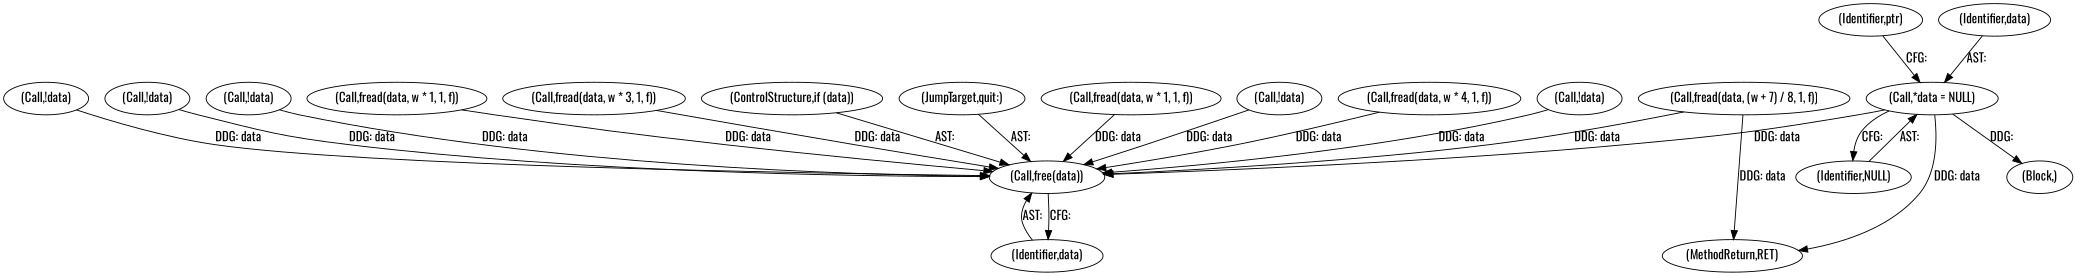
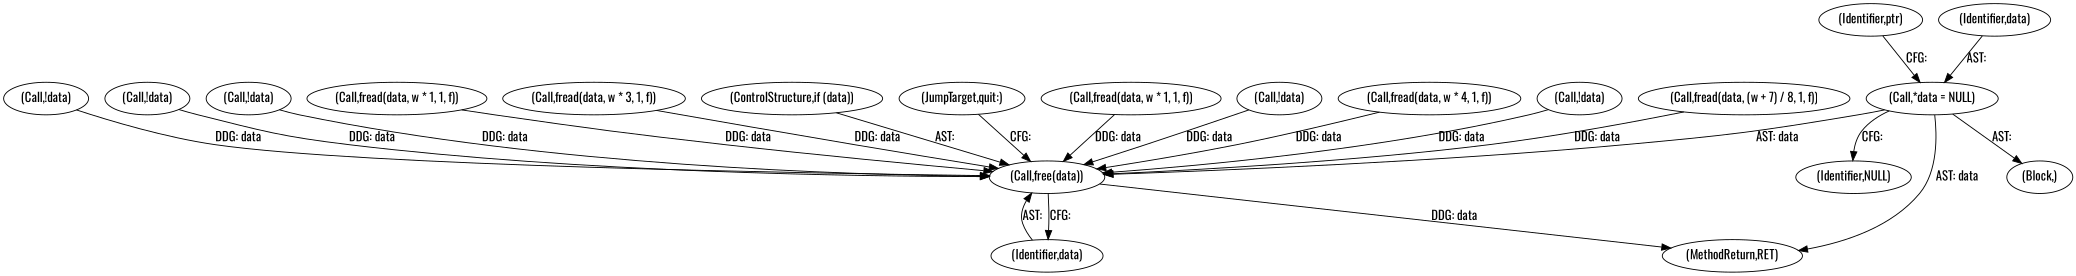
(1022, 138) -> (1022, 138)
(1778, 138) -> (1778, 138)
(2003, 138) -> (2003, 138)
(1890, 141) -> none
(1739, 173) -> (1381, 216)
(1958, 177) -> (1958, 177)
